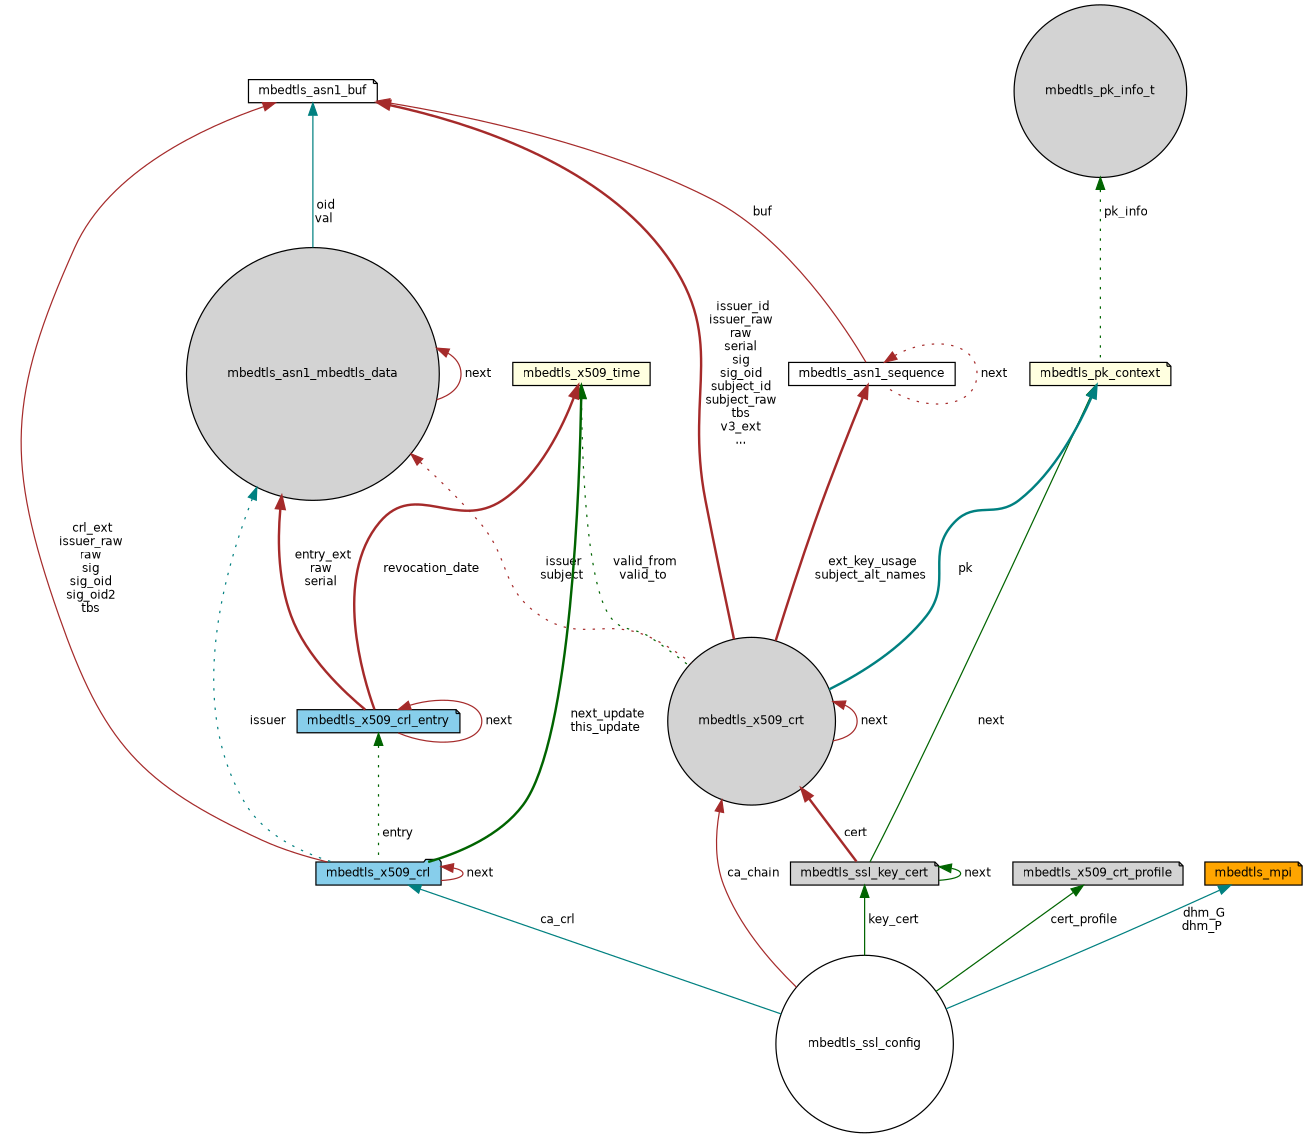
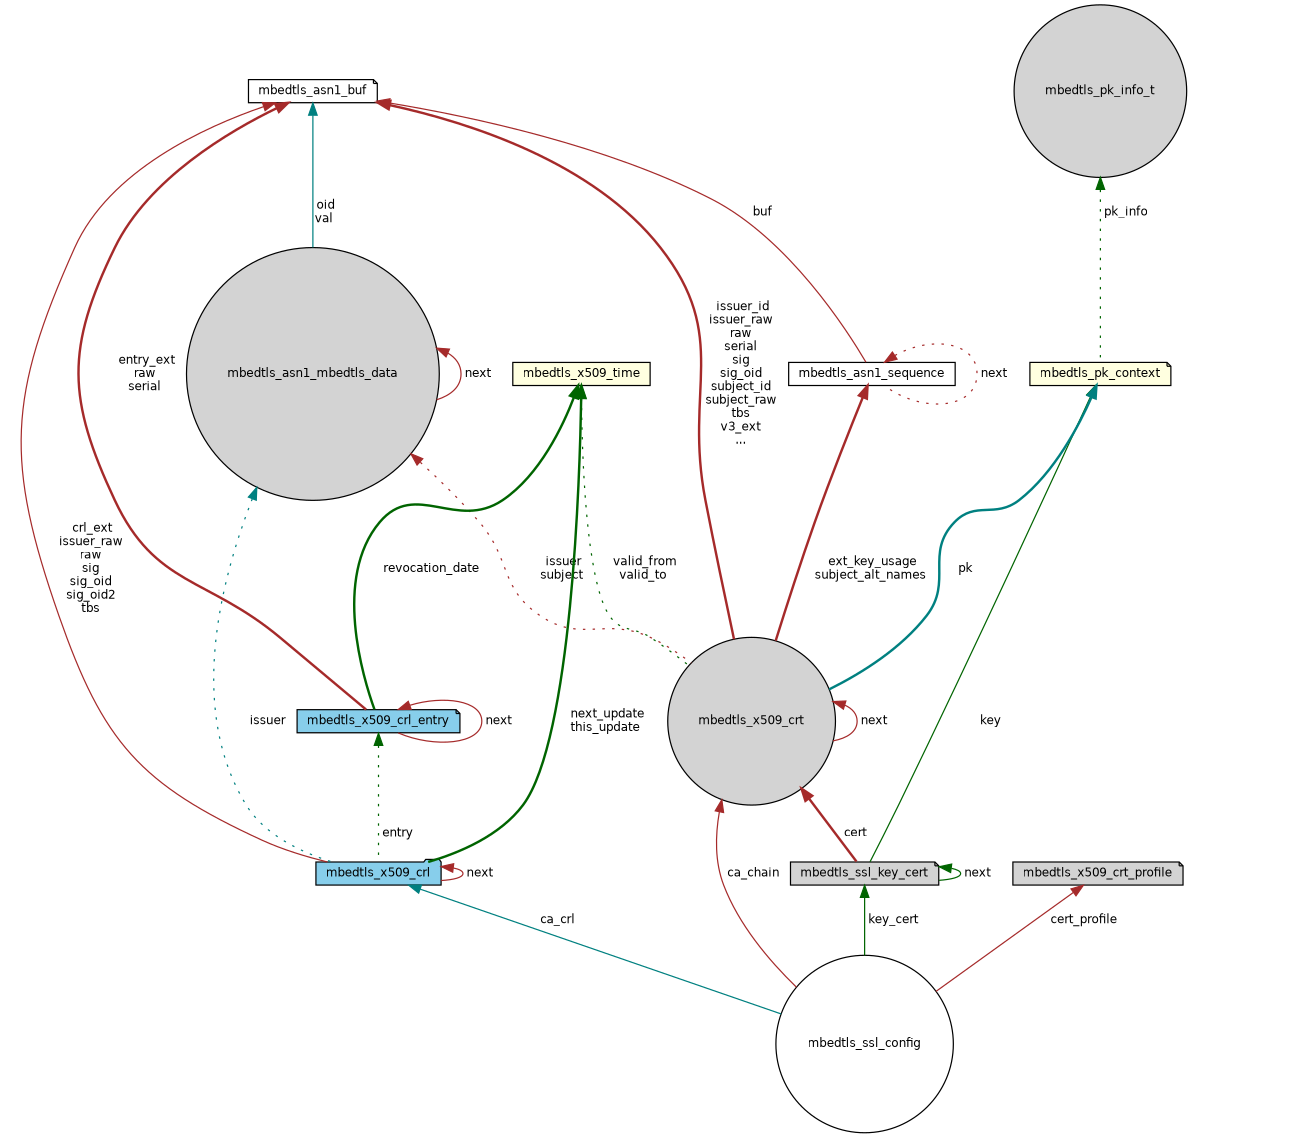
(406, 506) -> (406, 506)
(294, 622) -> (87, 430)
(989, 721) -> (989, 721)
(1253, 874) -> none
(1005, 942) -> (1005, 942)
